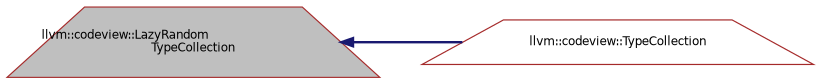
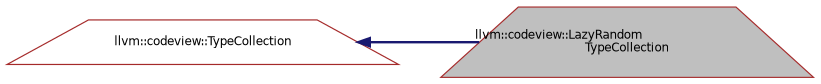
(408, 42) -> (425, 42)
